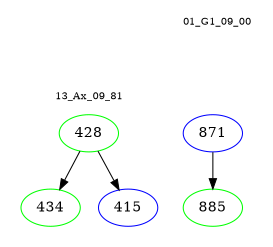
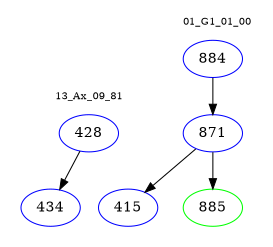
(218, 22) -> (218, 22)
none -> (213, 59)
(89, 133) -> (89, 133)
(106, 166) -> (182, 161)
(51, 208) -> (51, 208)
